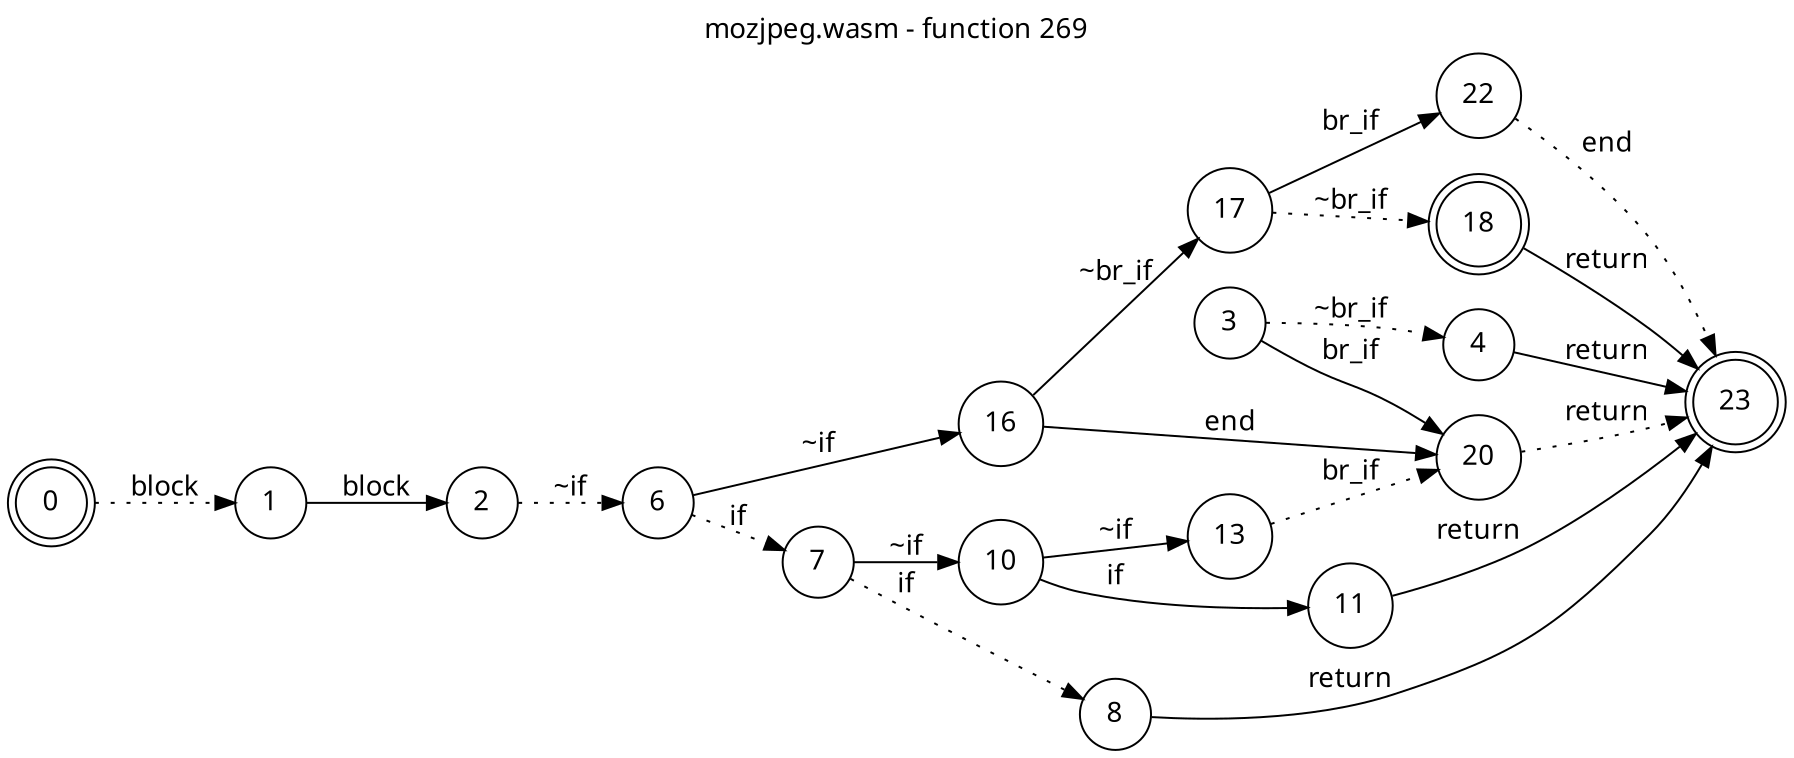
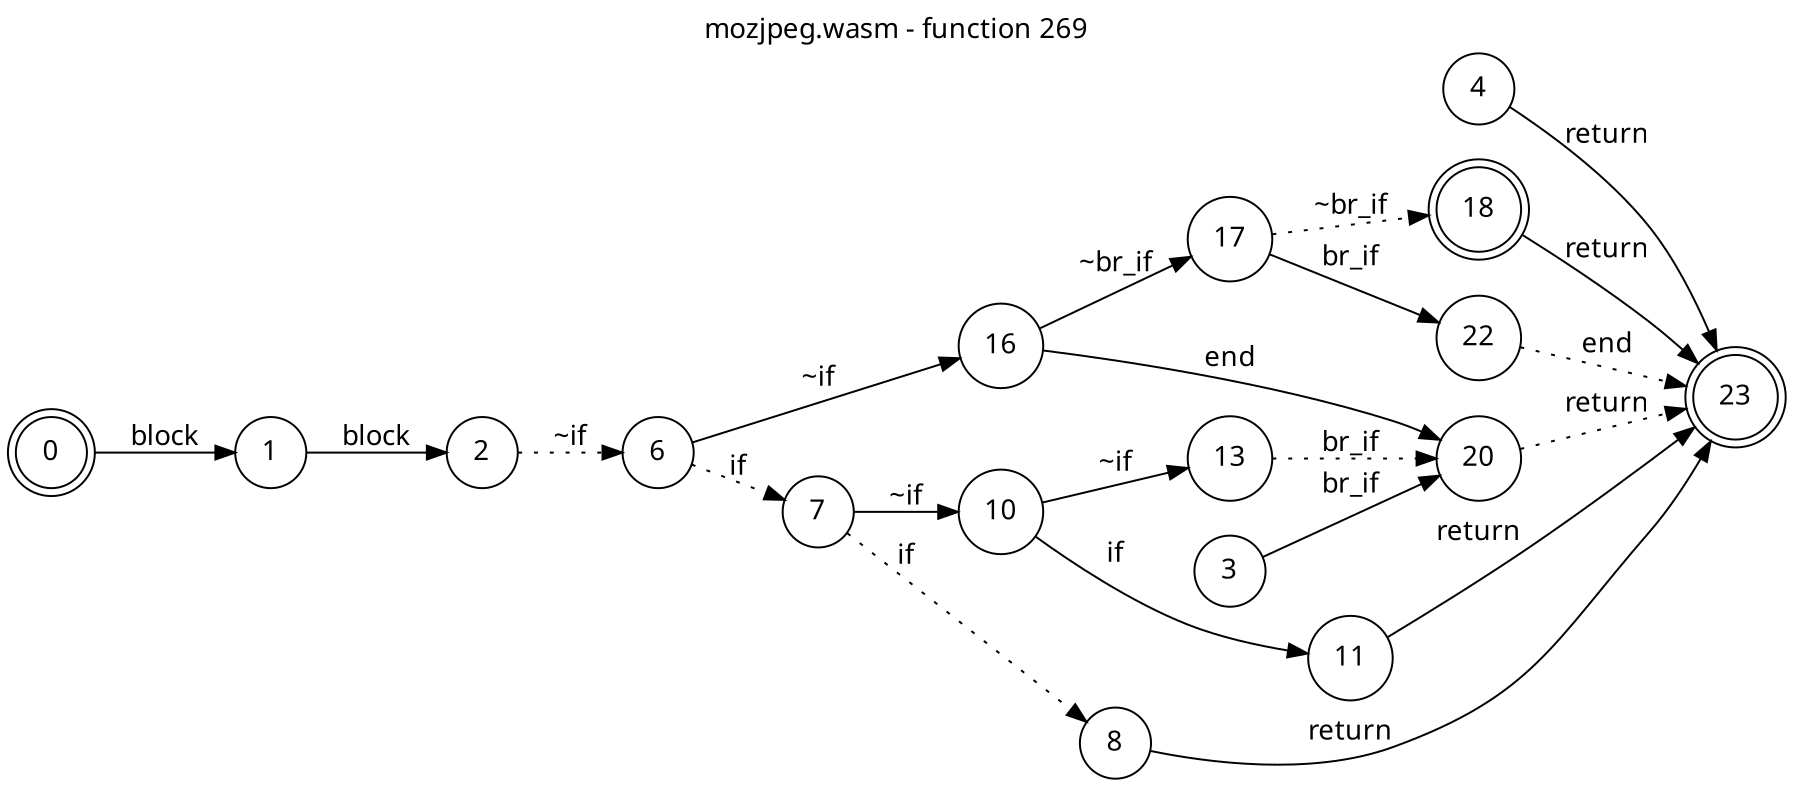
(1345, 325) -> none
(155, 503) -> (155, 453)
